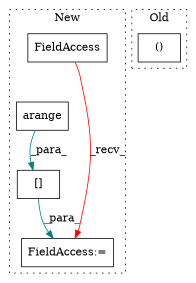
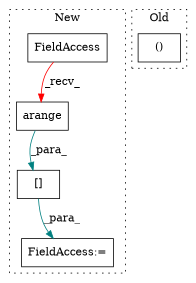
(90, 146) -> (44, 77)
